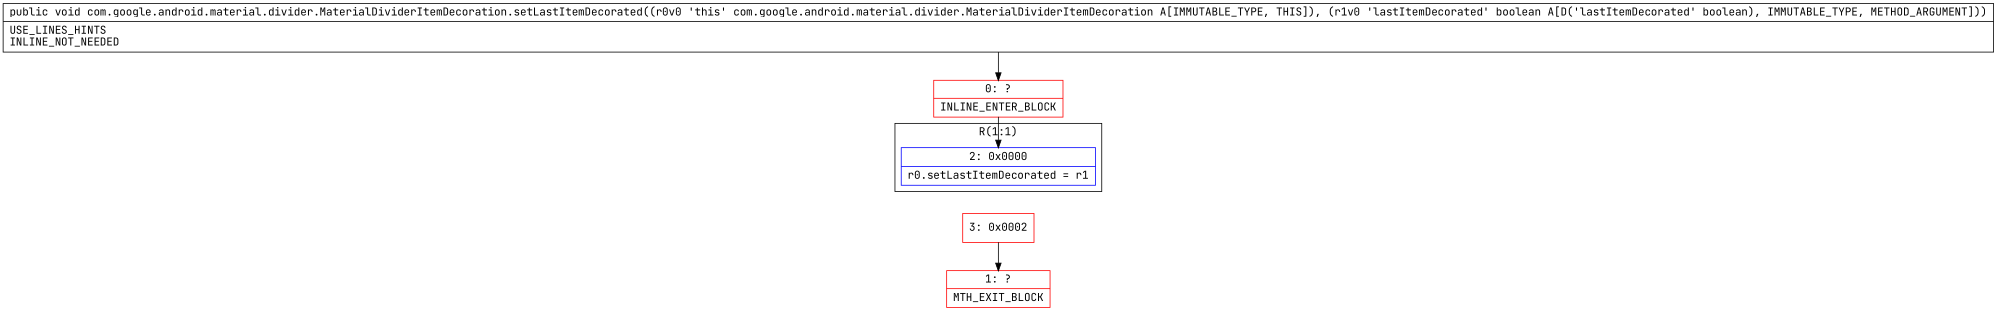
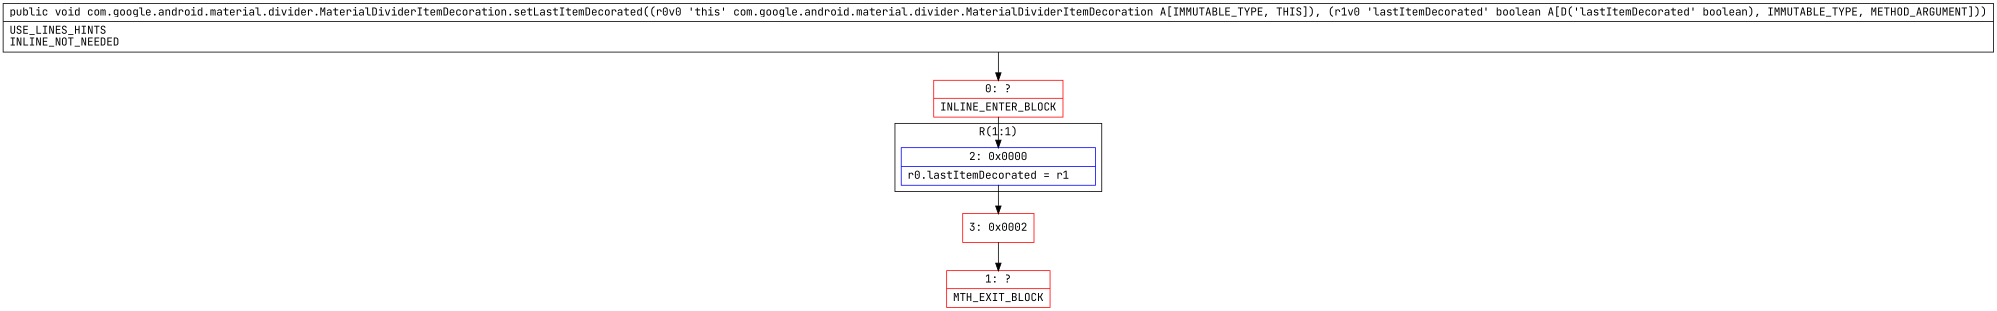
(998, 175) -> (989, 175)
none -> (998, 196)
